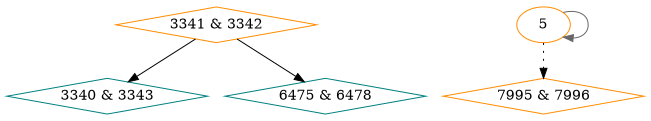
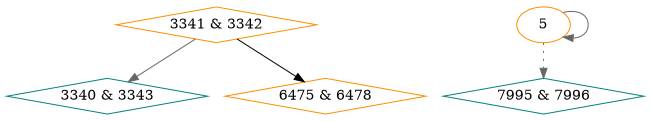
(544, 56) -> (544, 56)
(166, 58) -> (166, 58)
(325, 96) -> (325, 96)
(544, 96) -> (544, 96)
